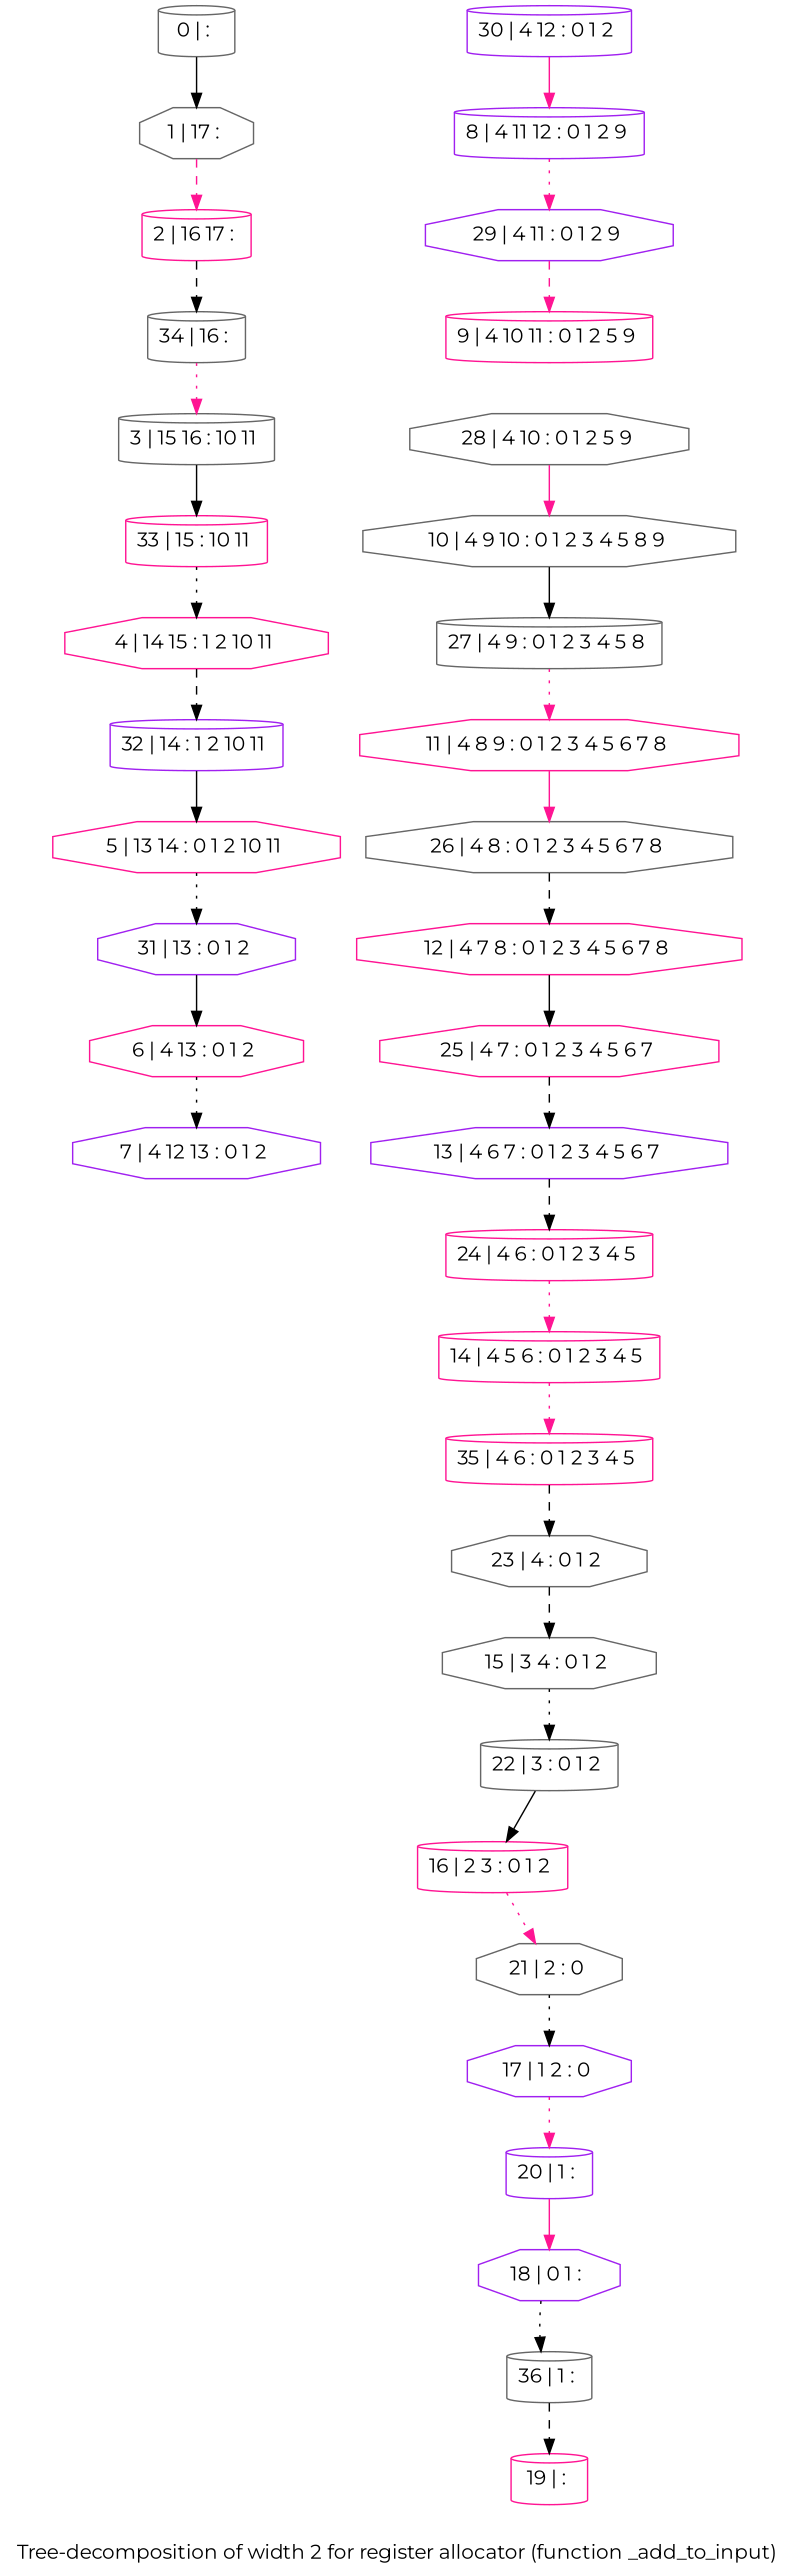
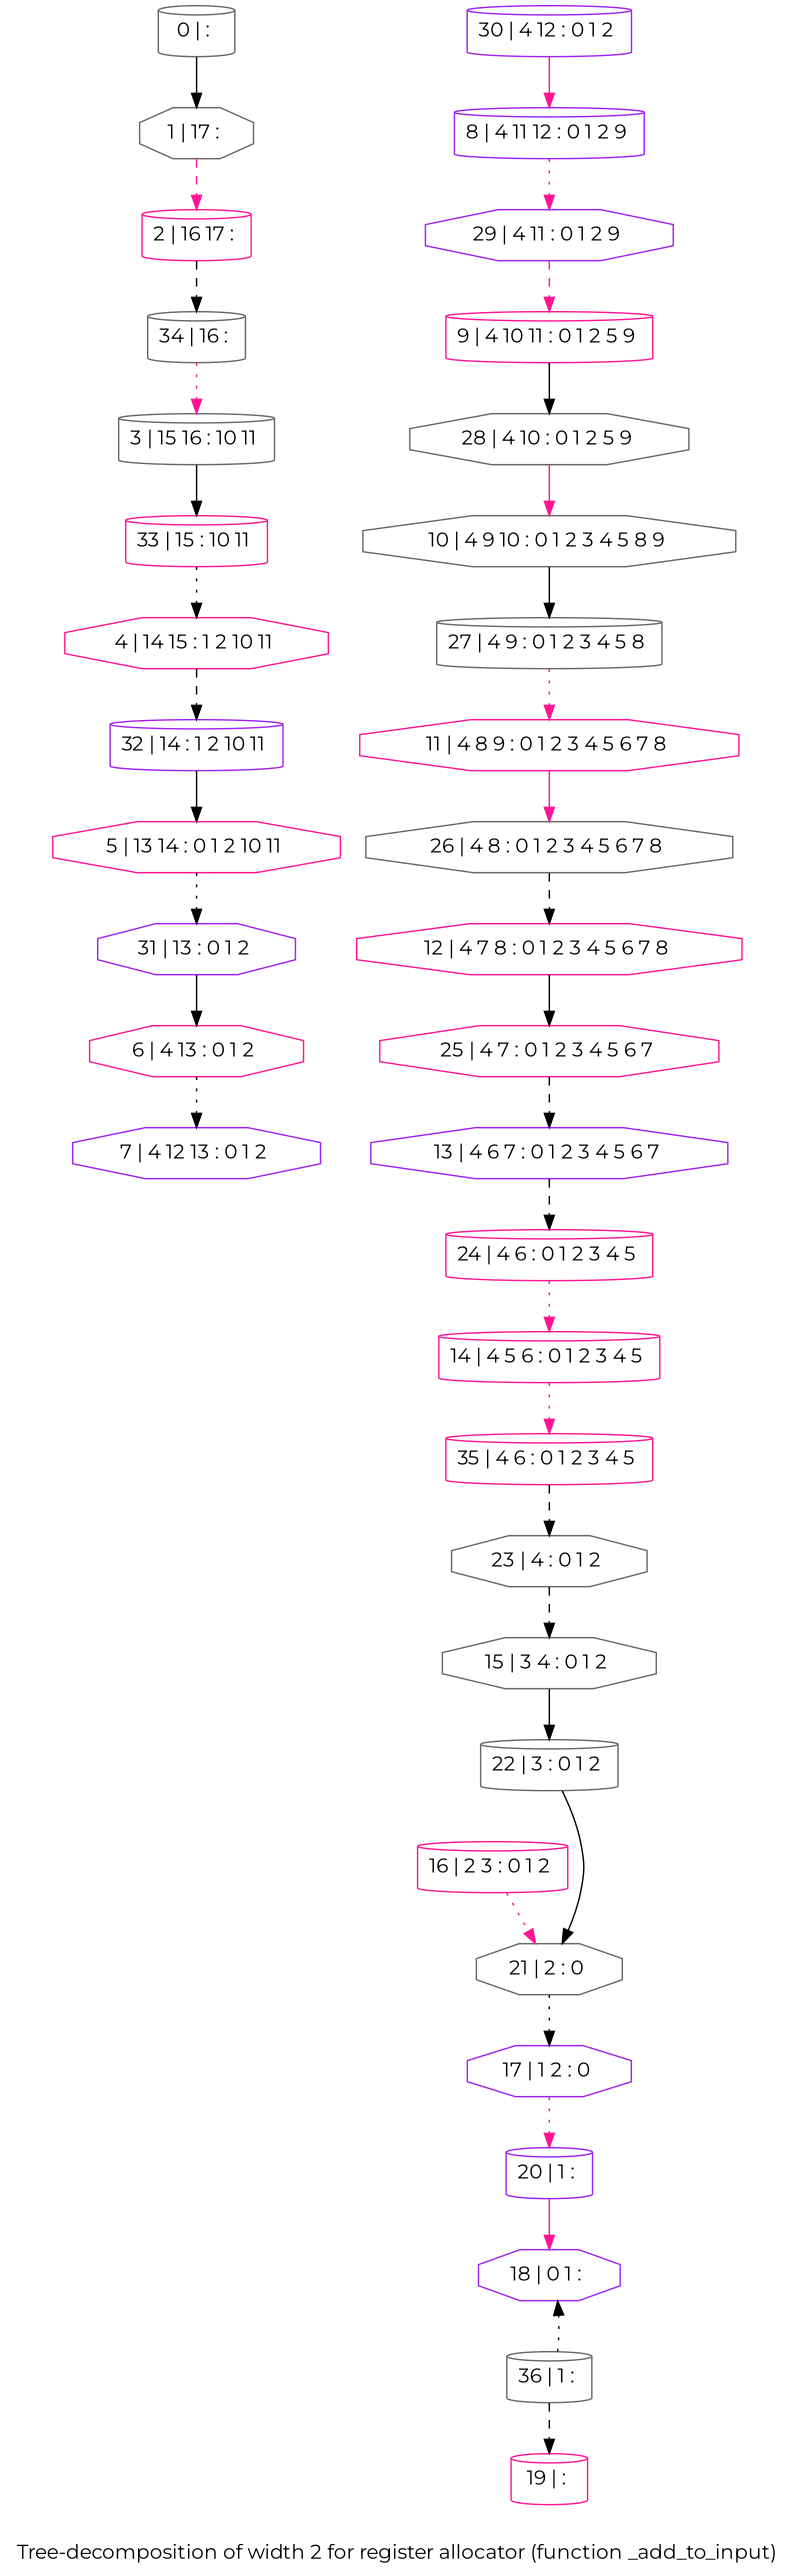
none -> (549, 381)
(549, 1707) -> (549, 1707)
(525, 1810) -> (583, 1860)
(540, 2319) -> (559, 2333)
